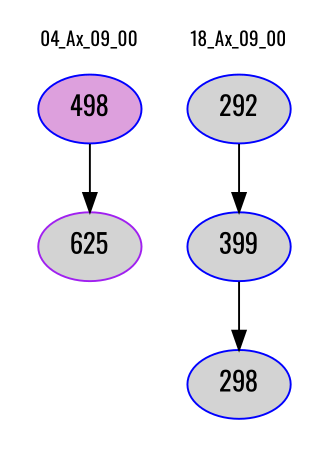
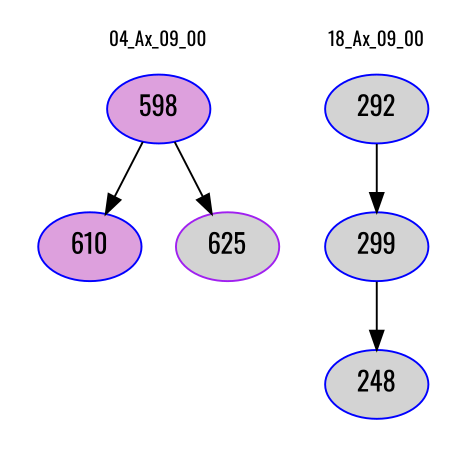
(90, 109) -> (159, 109)
none -> (90, 247)
(239, 247) -> (377, 247)
(239, 384) -> (377, 384)
